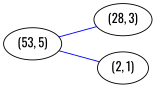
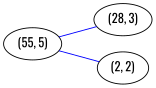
(33, 44) -> (33, 44)
(123, 68) -> (123, 68)
